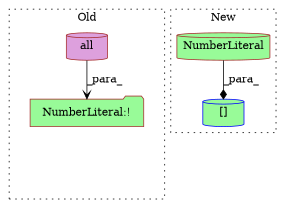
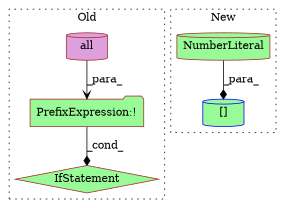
(87, 113) -> (87, 113)
none -> (87, 179)
